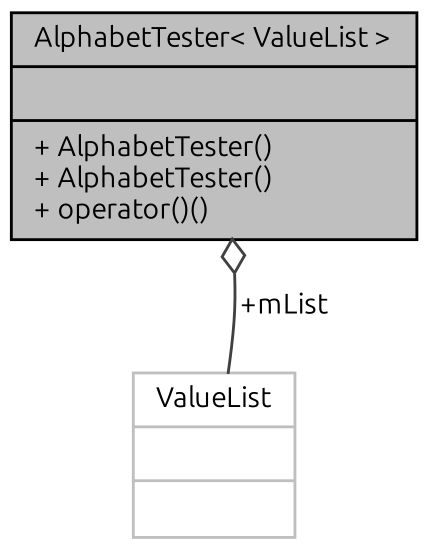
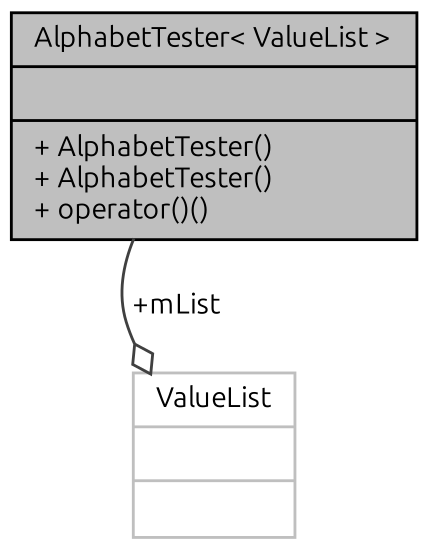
(234, 324) -> (122, 291)
